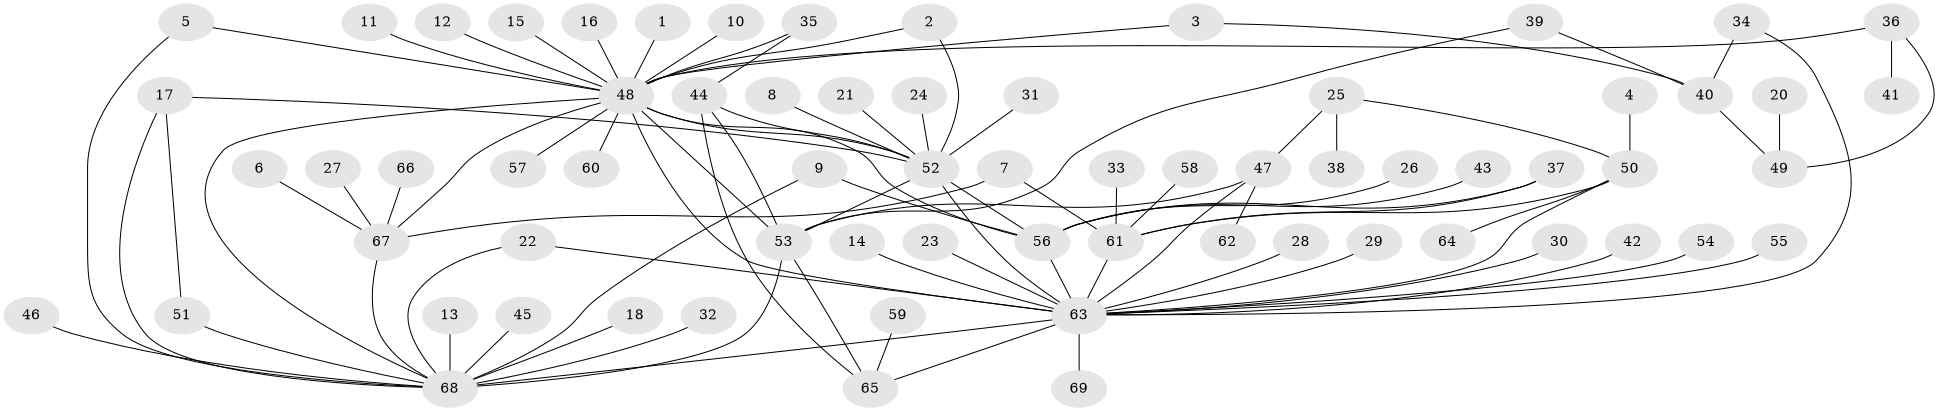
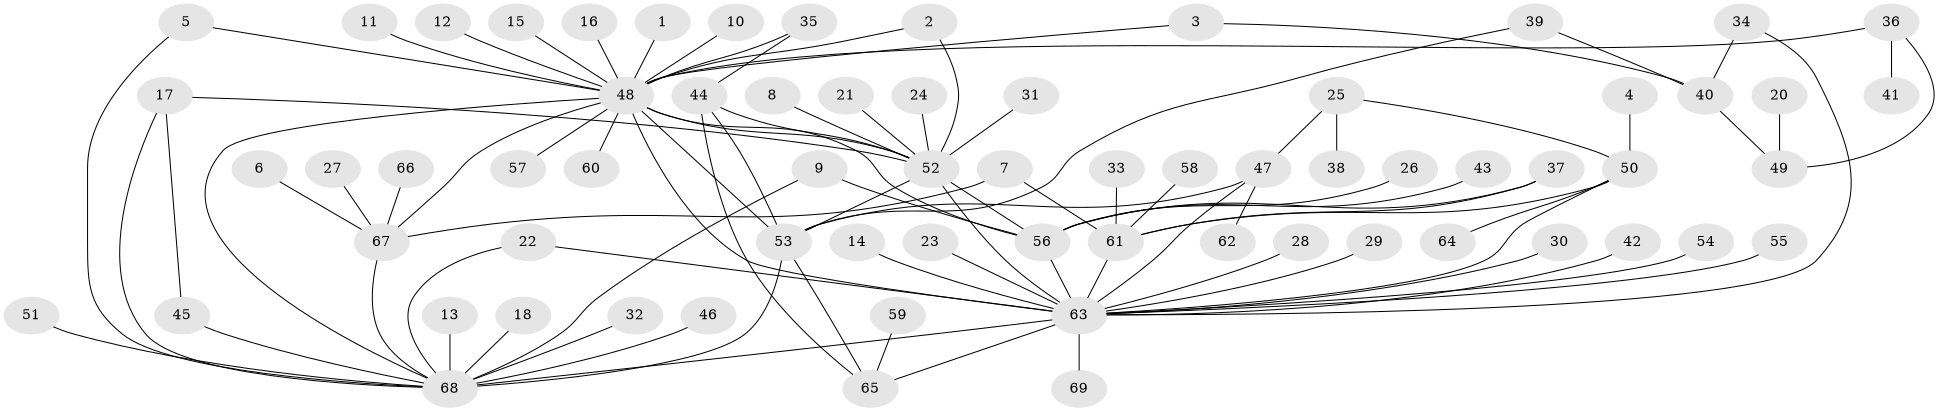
(174, 206) -> (174, 206)
